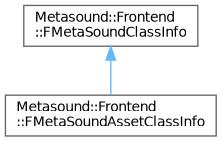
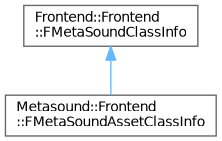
(111, 26) -> (111, 26)
